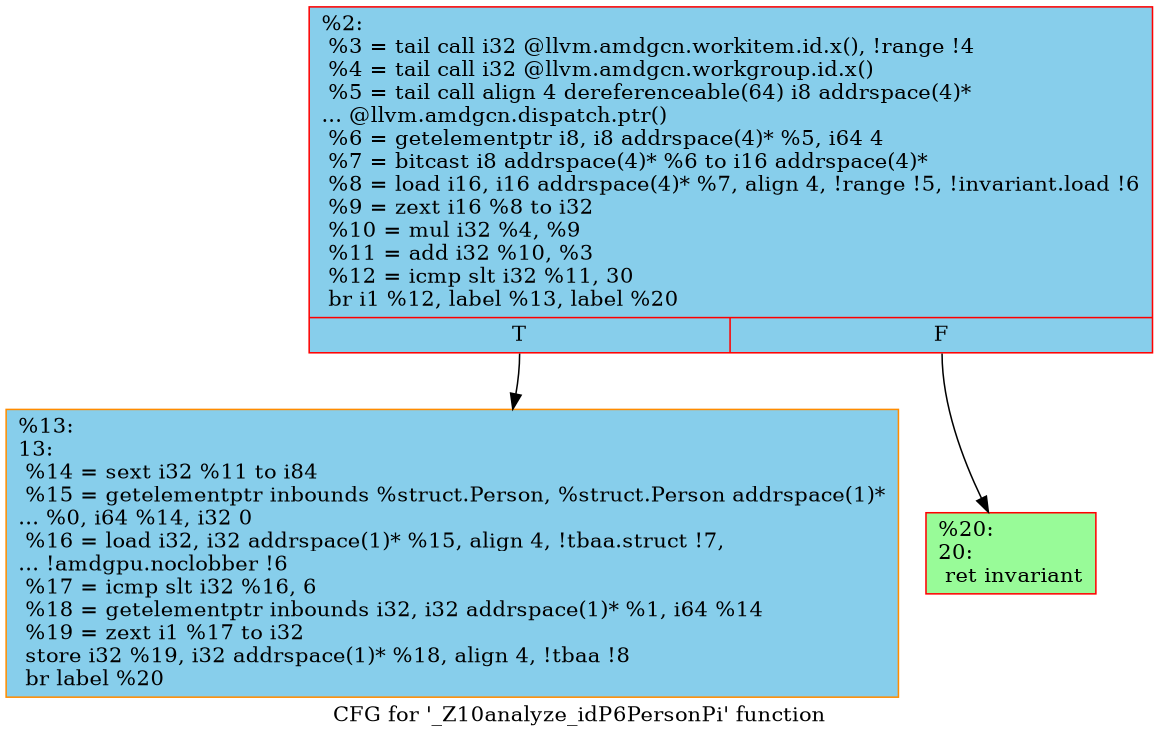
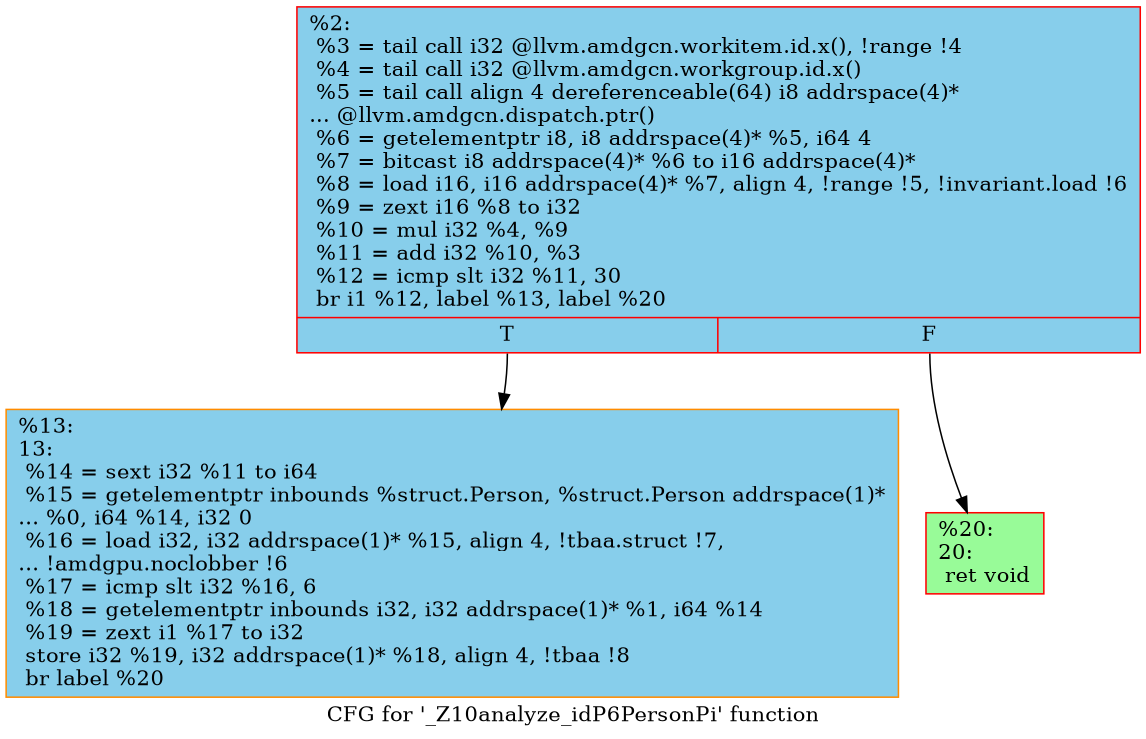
(168, 472) -> (168, 472)
(1011, 575) -> (985, 575)
